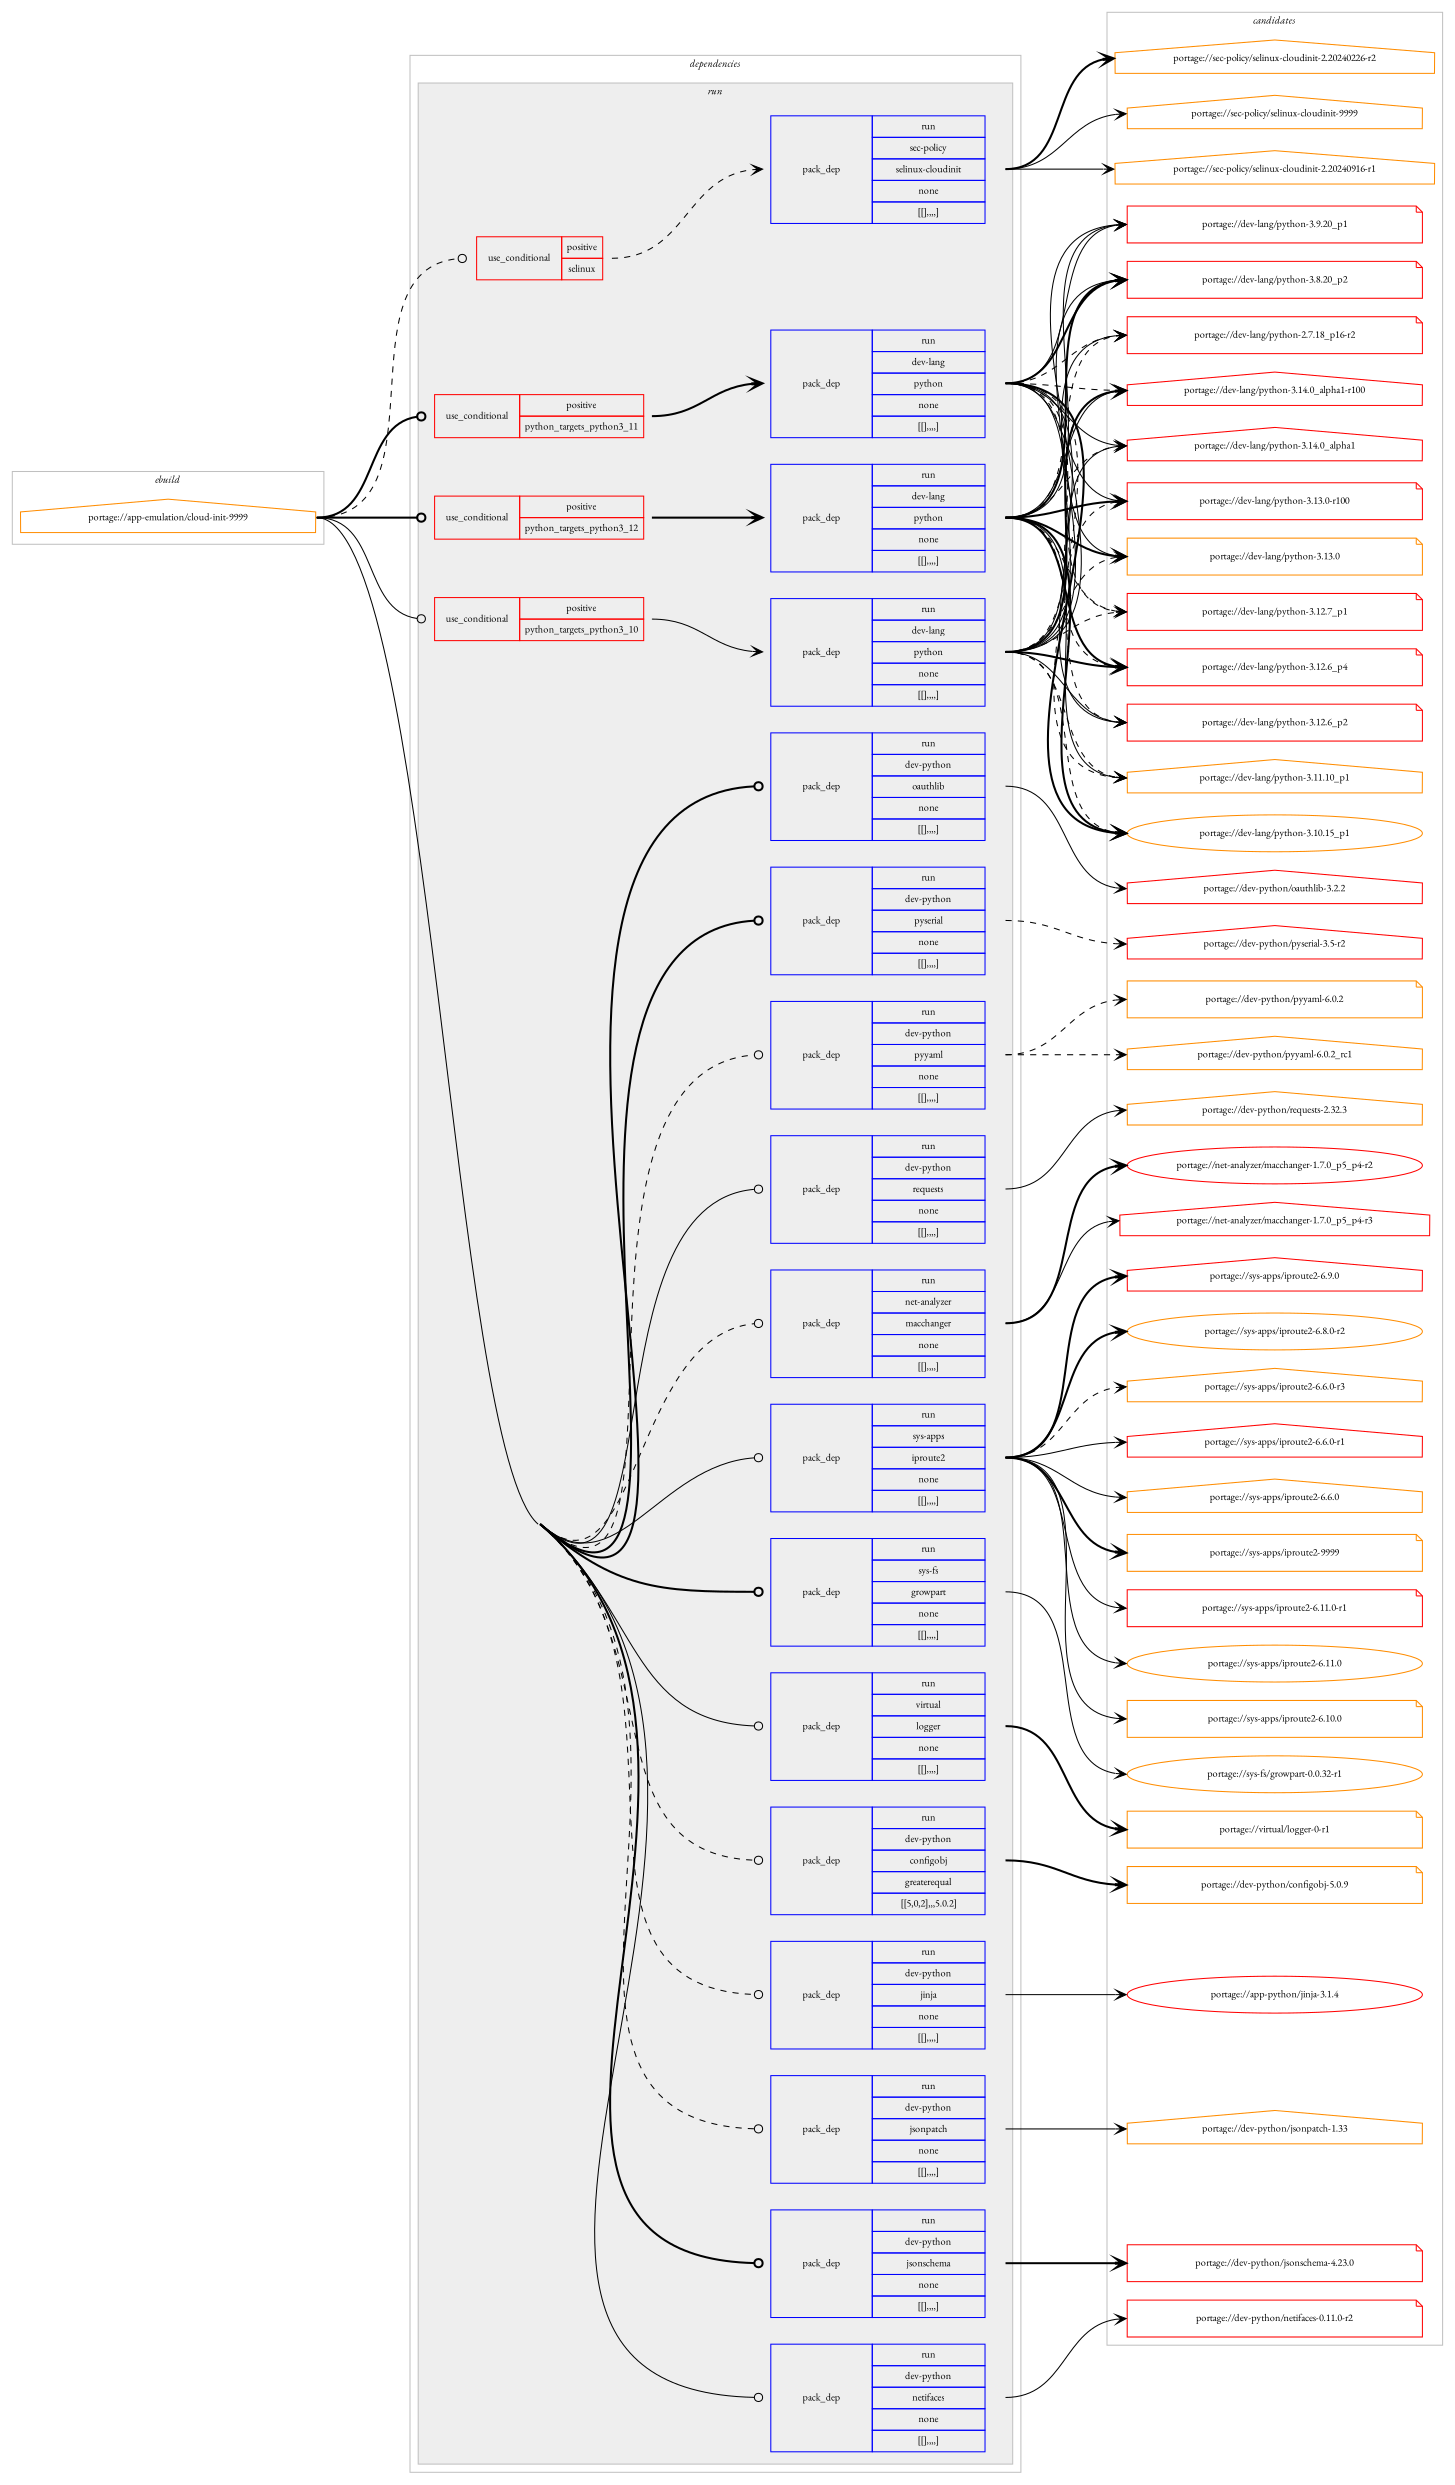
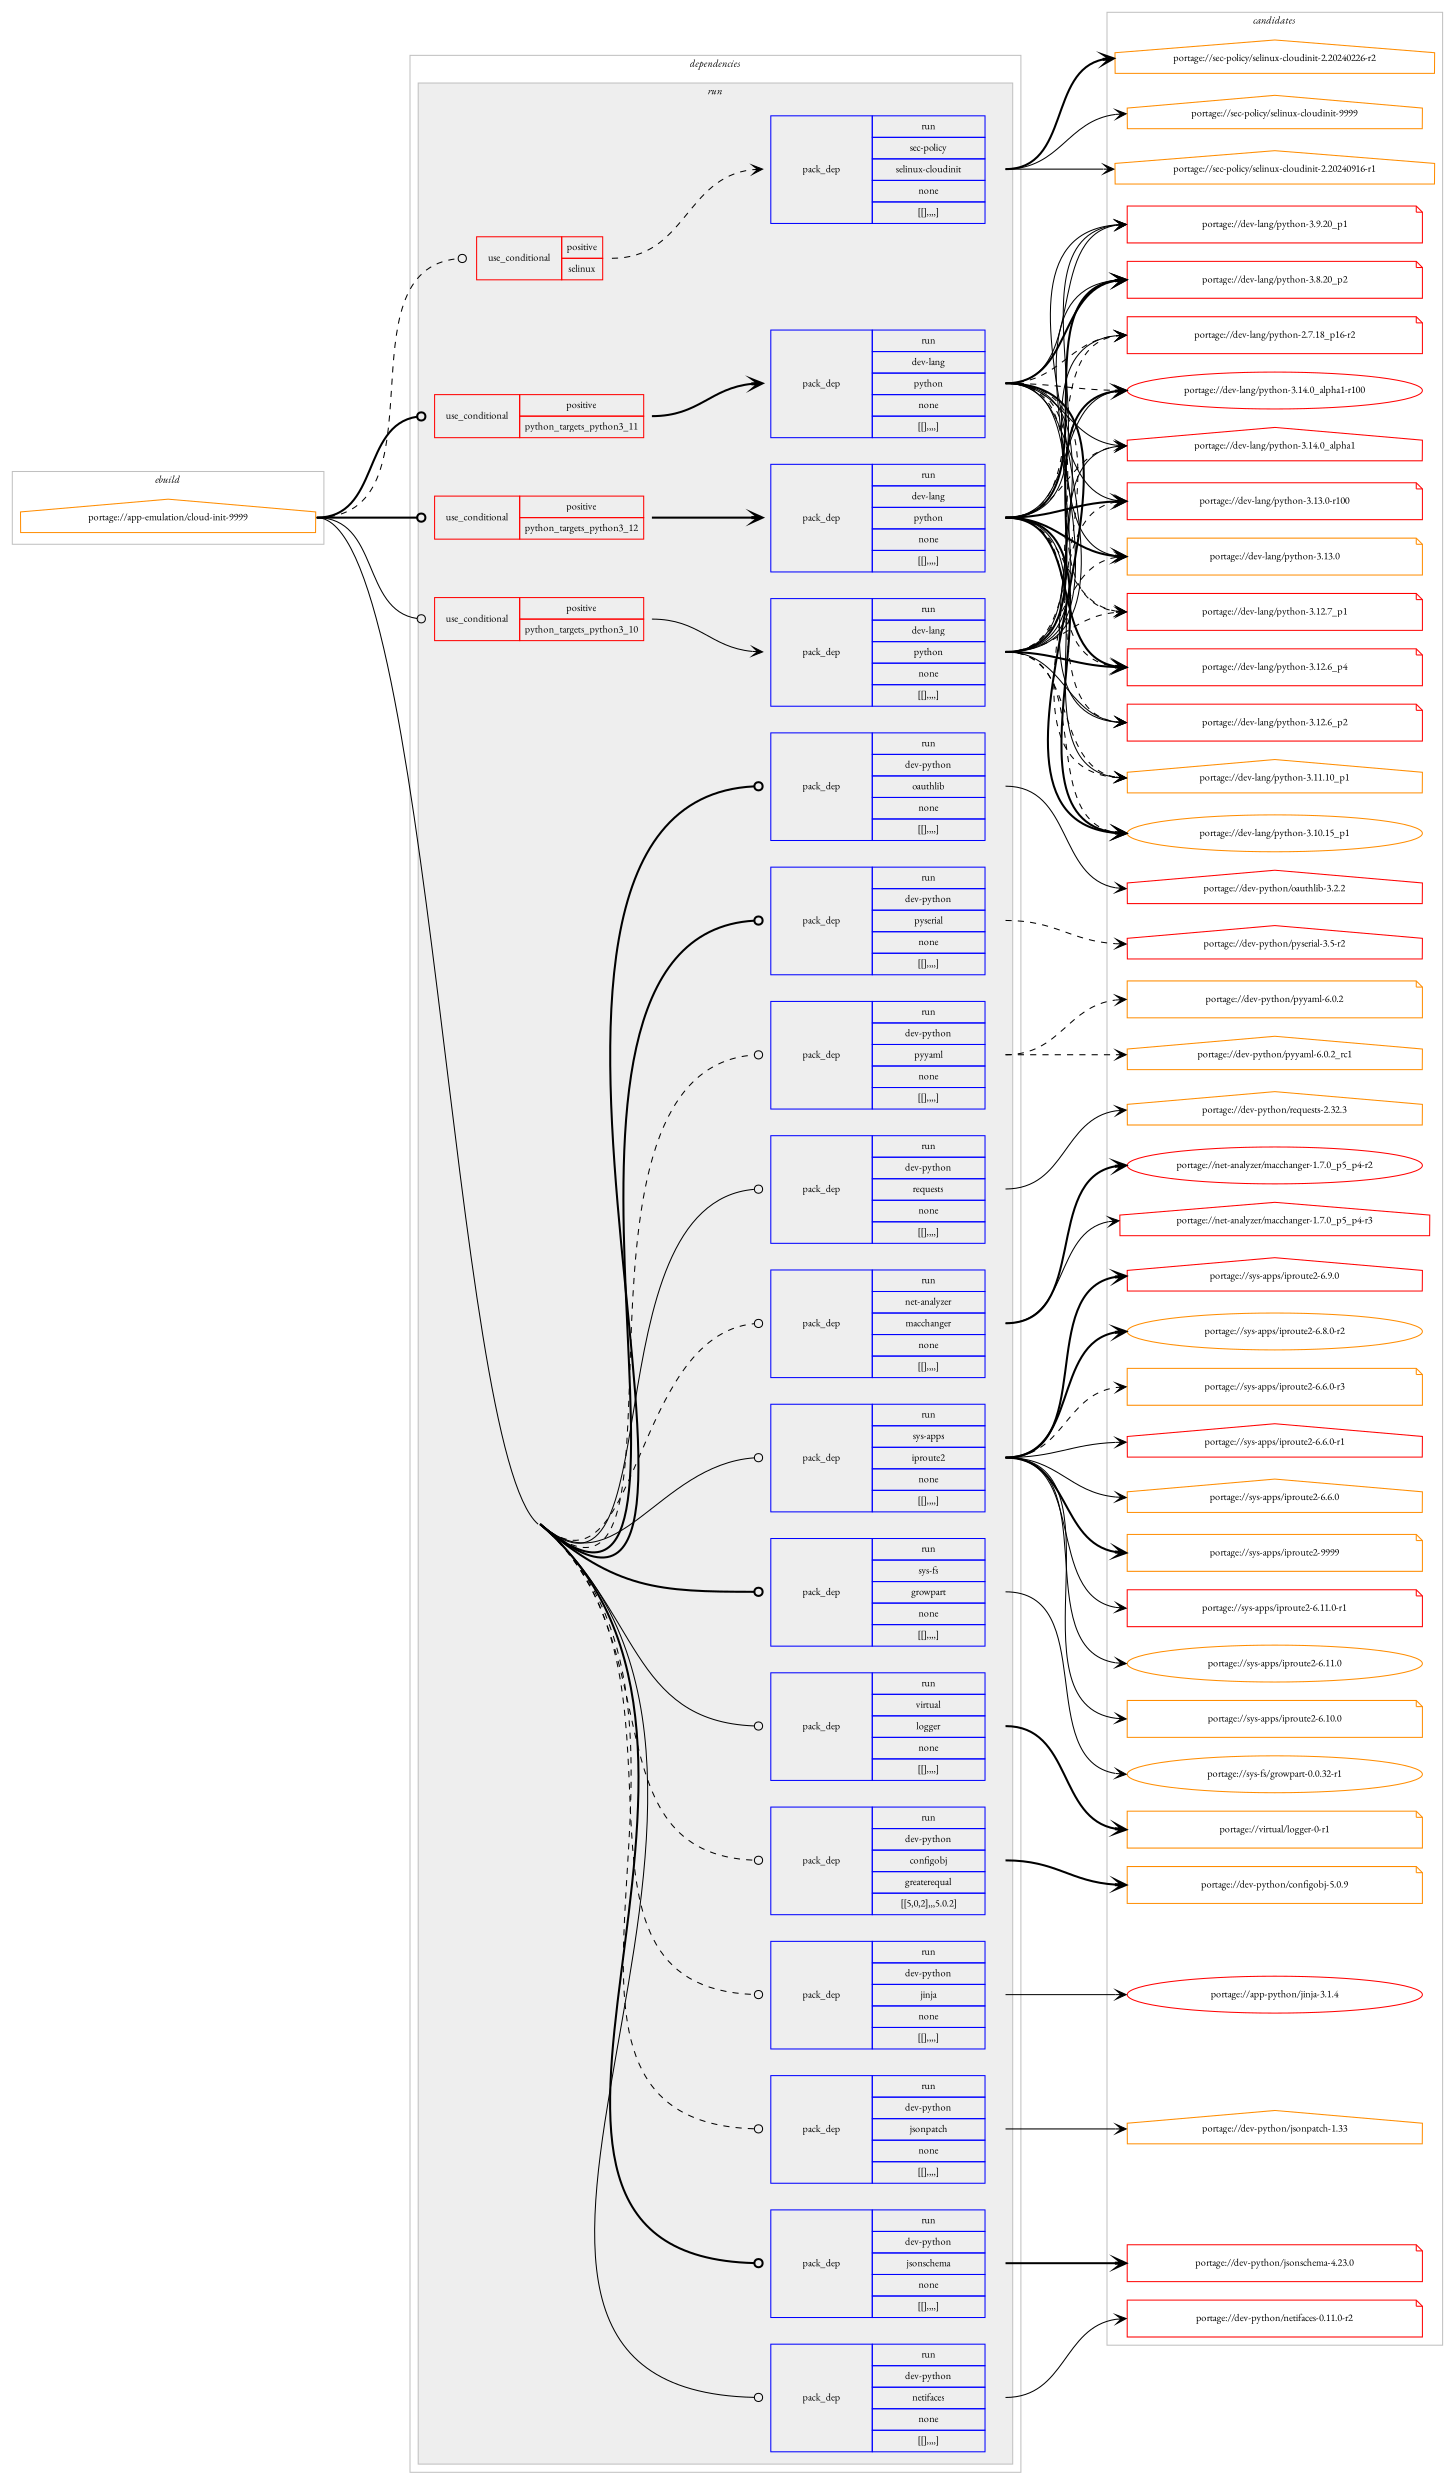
(1275, 391) -> (1275, 391)
(1275, 1387) -> (1275, 1387)
